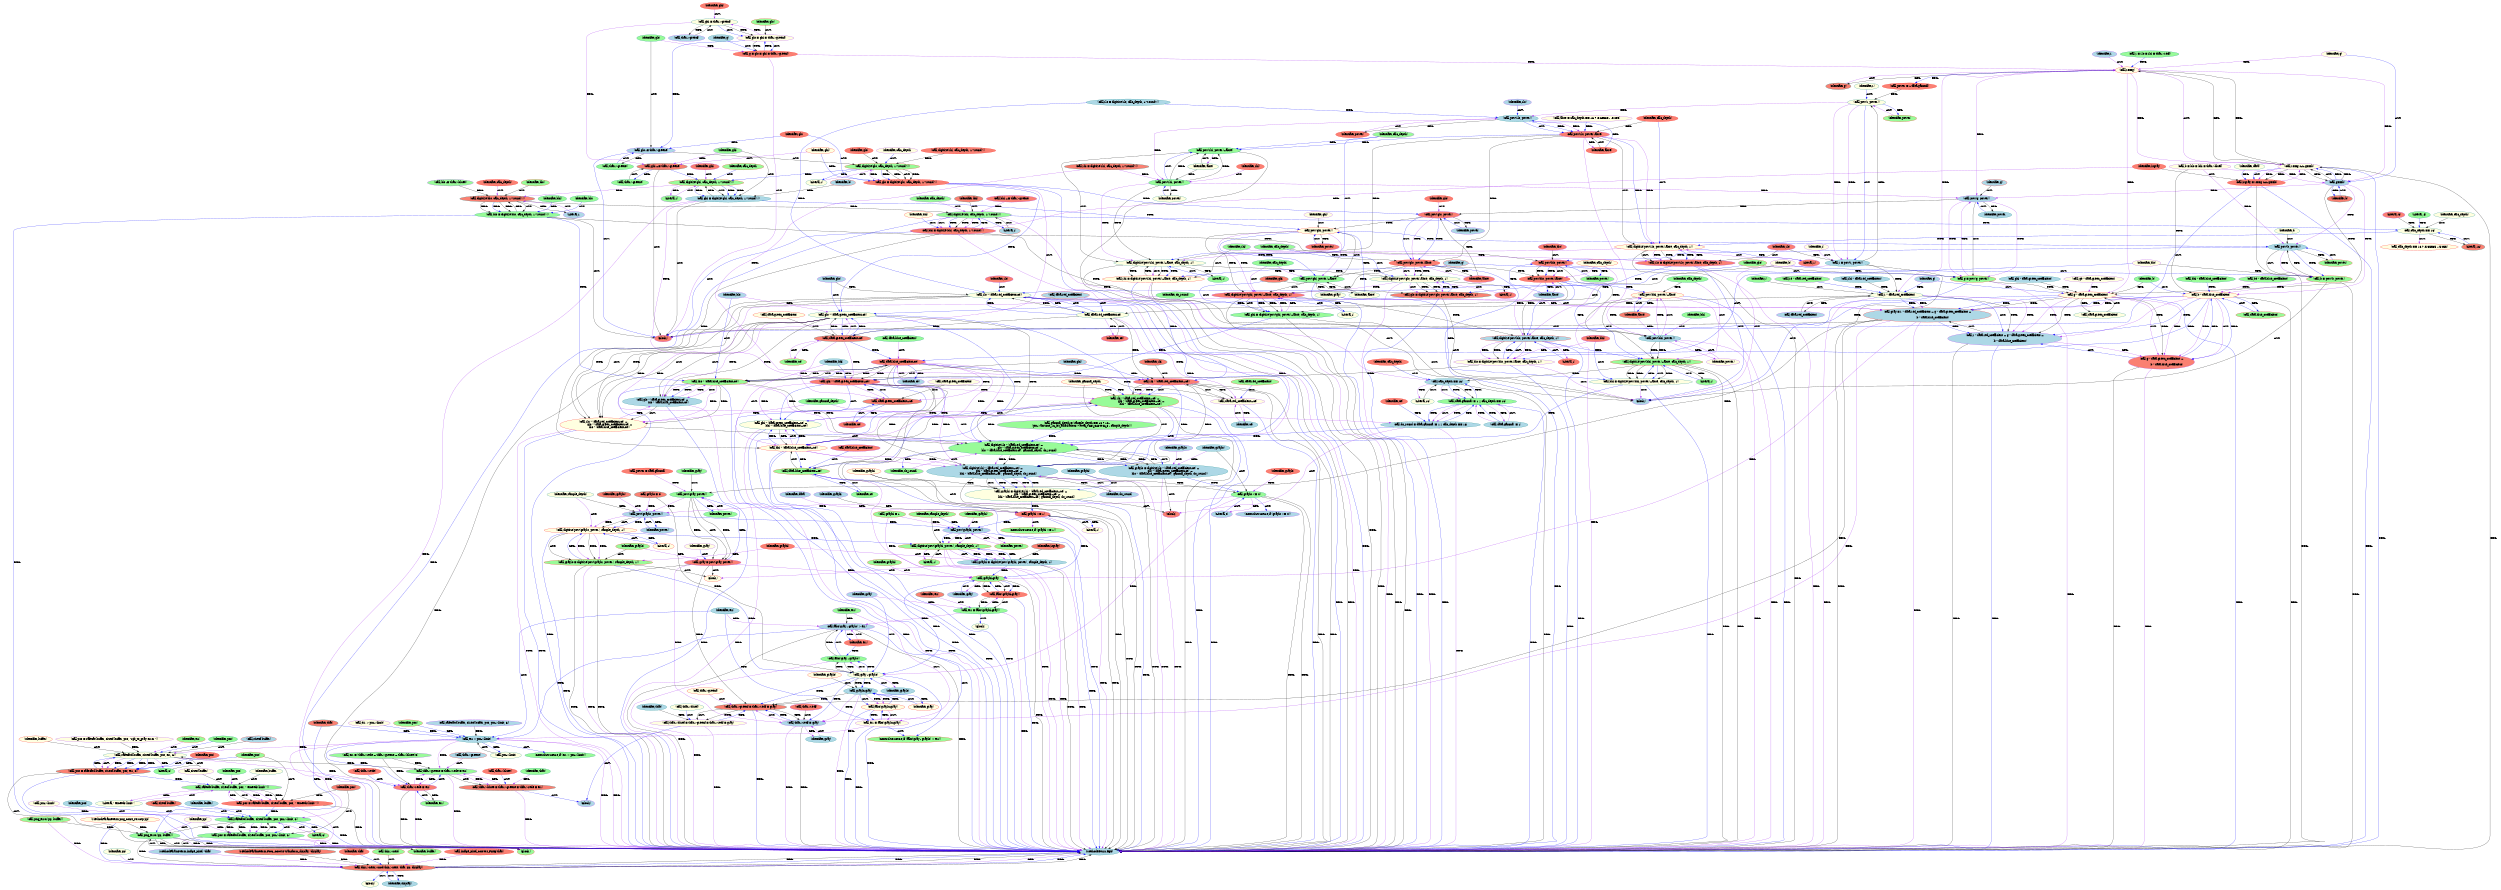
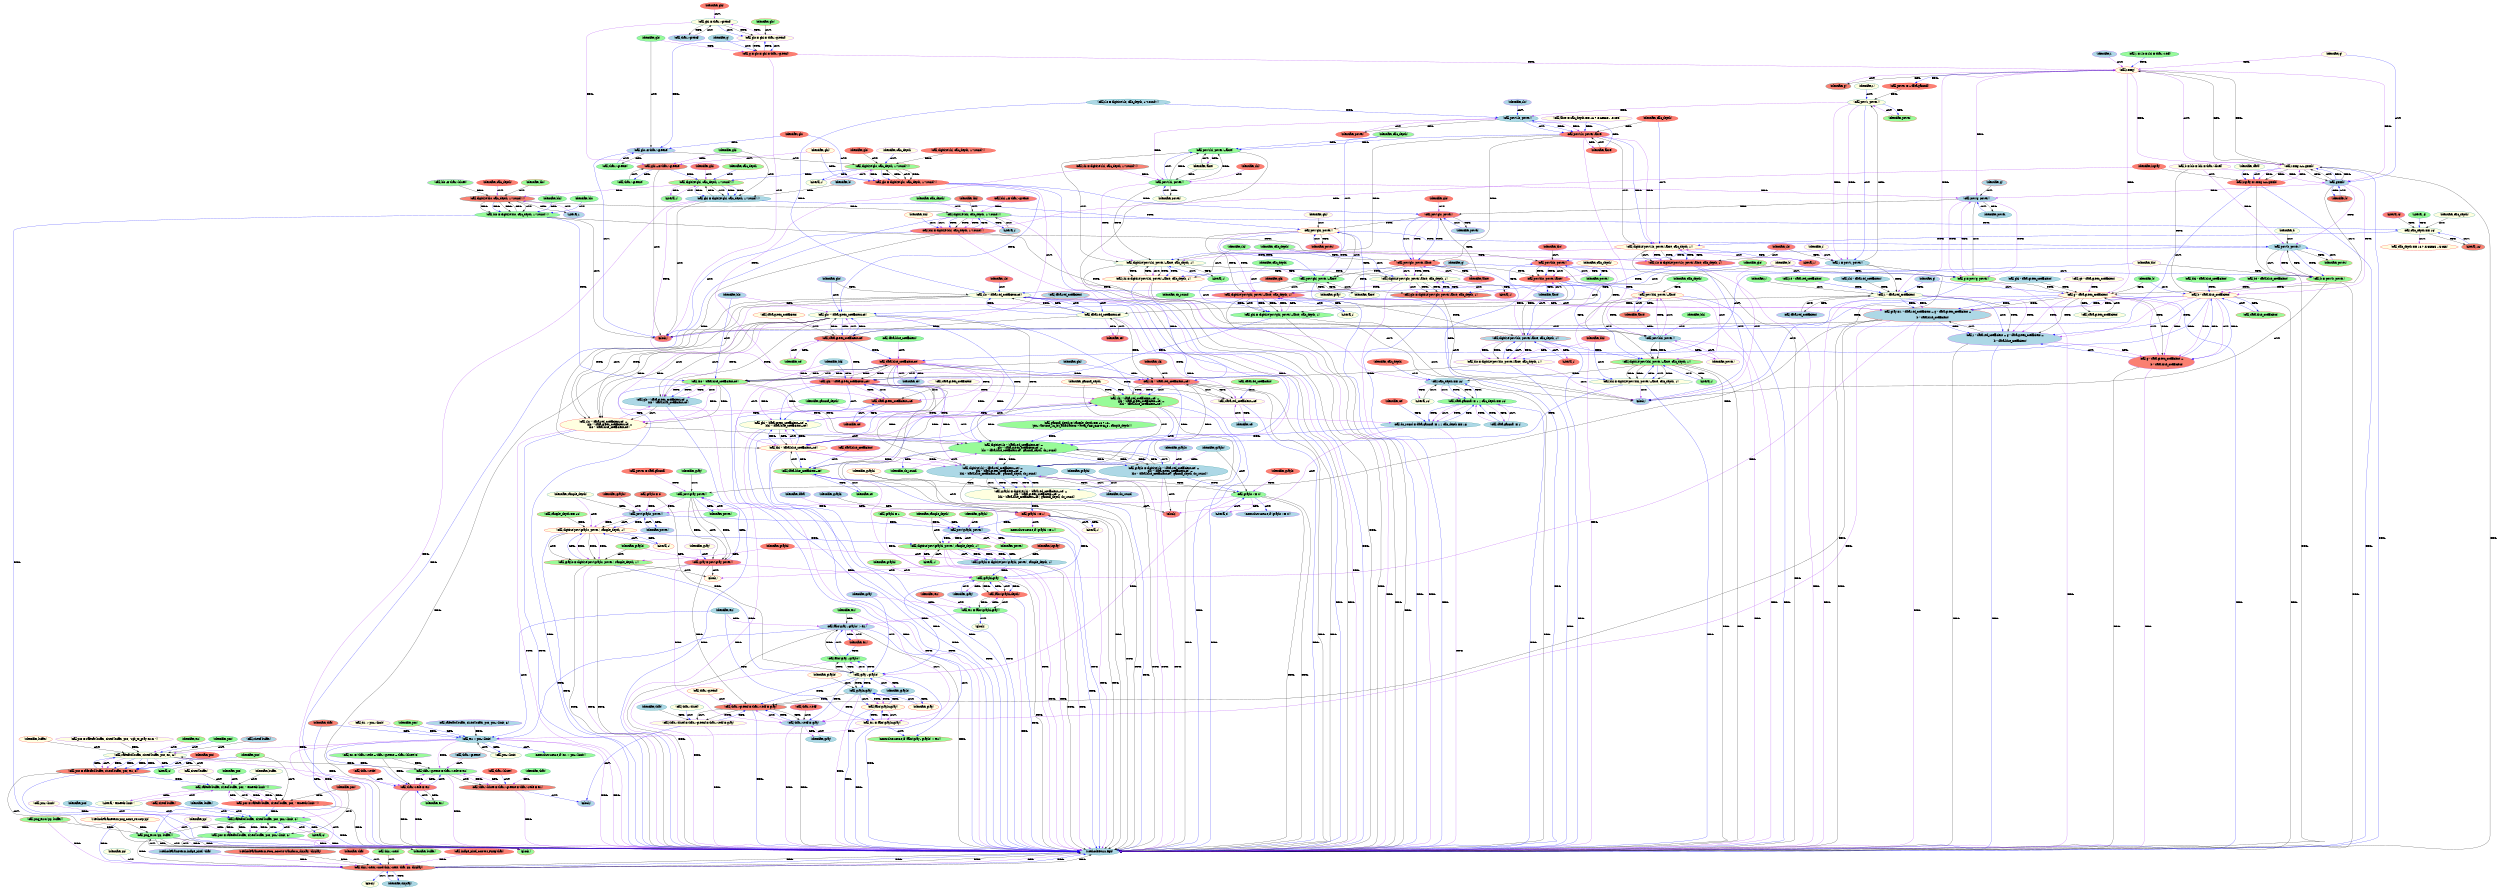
(2352, 239) -> (2352, 239)
none -> (562, 514)
(1004, 595) -> (1004, 595)
